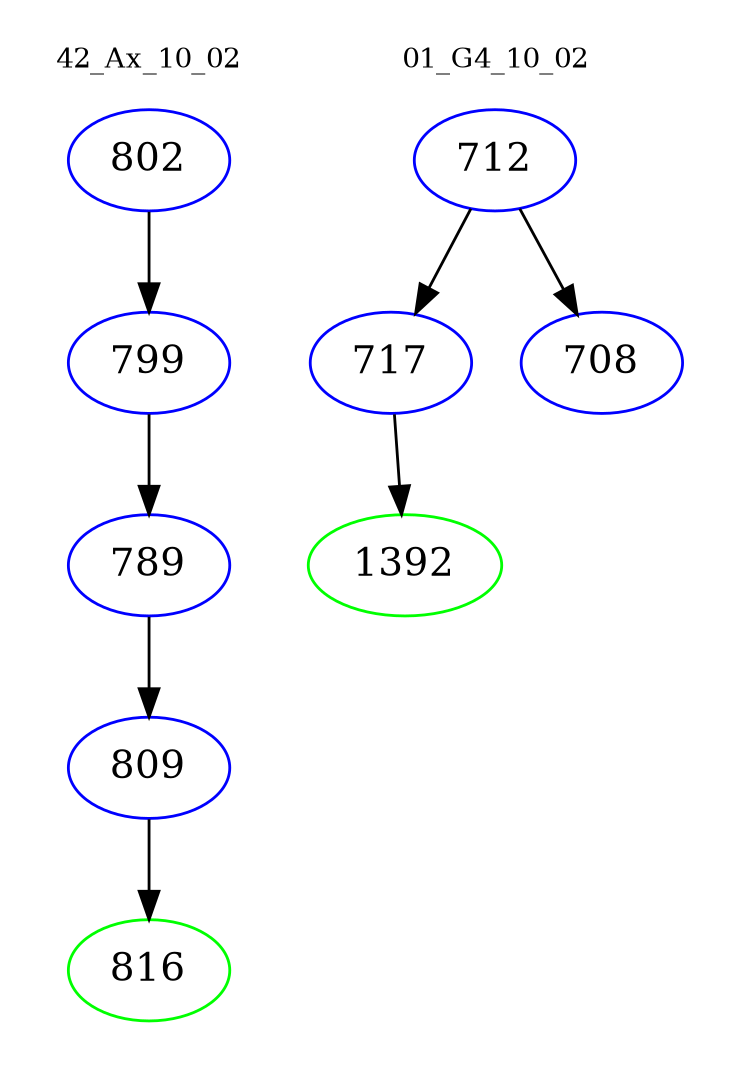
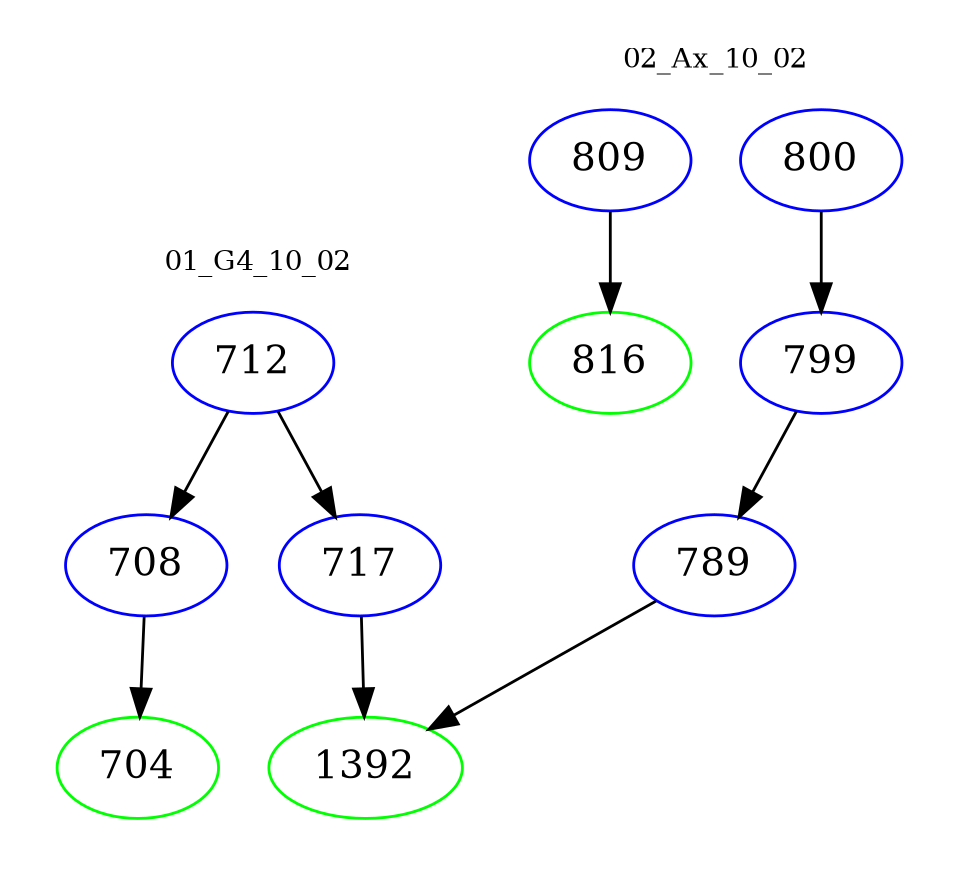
(149, 60) -> (716, 60)
(149, 160) -> (821, 160)
(149, 653) -> (555, 658)
none -> (138, 768)
